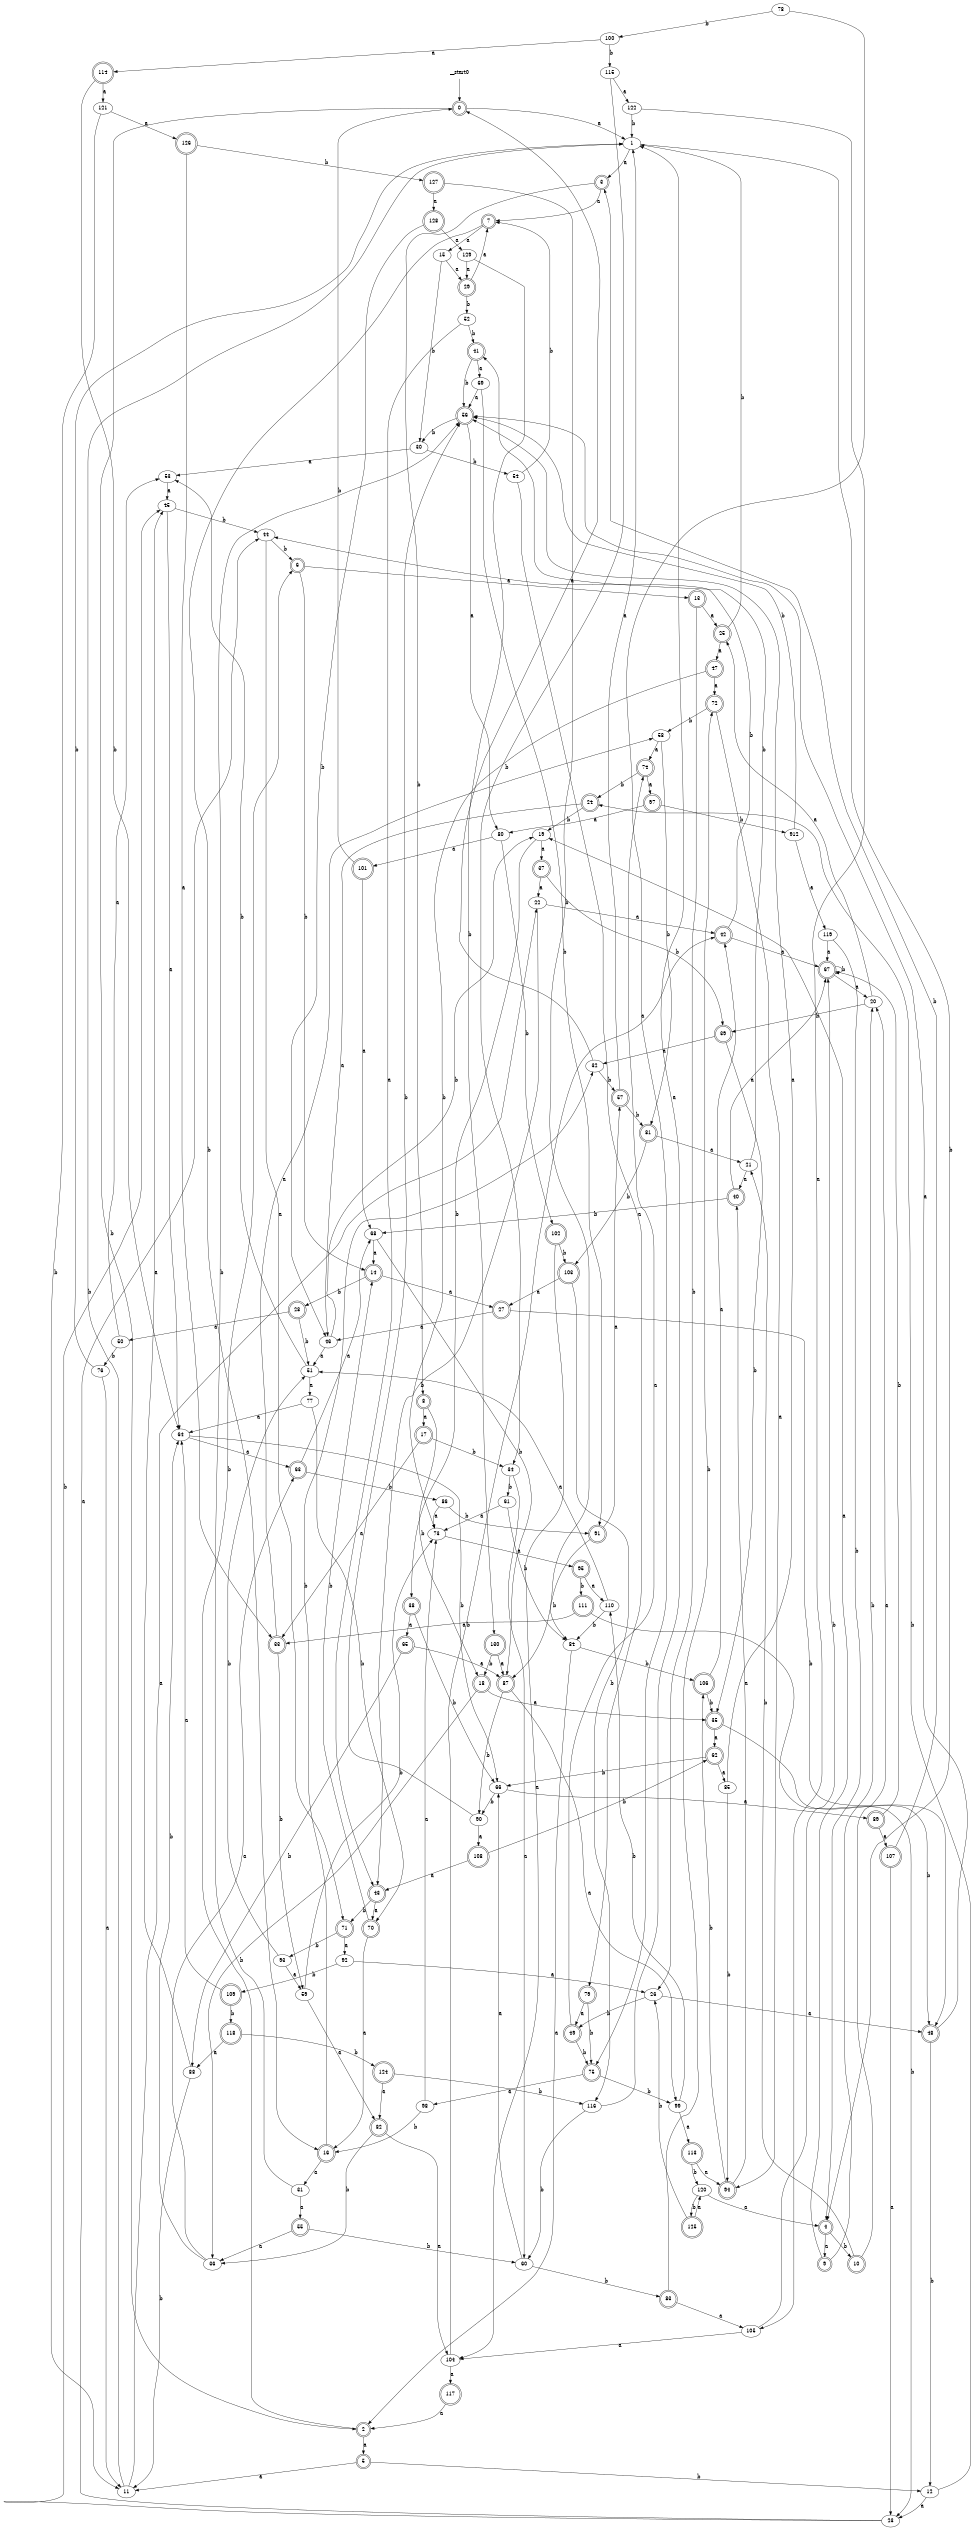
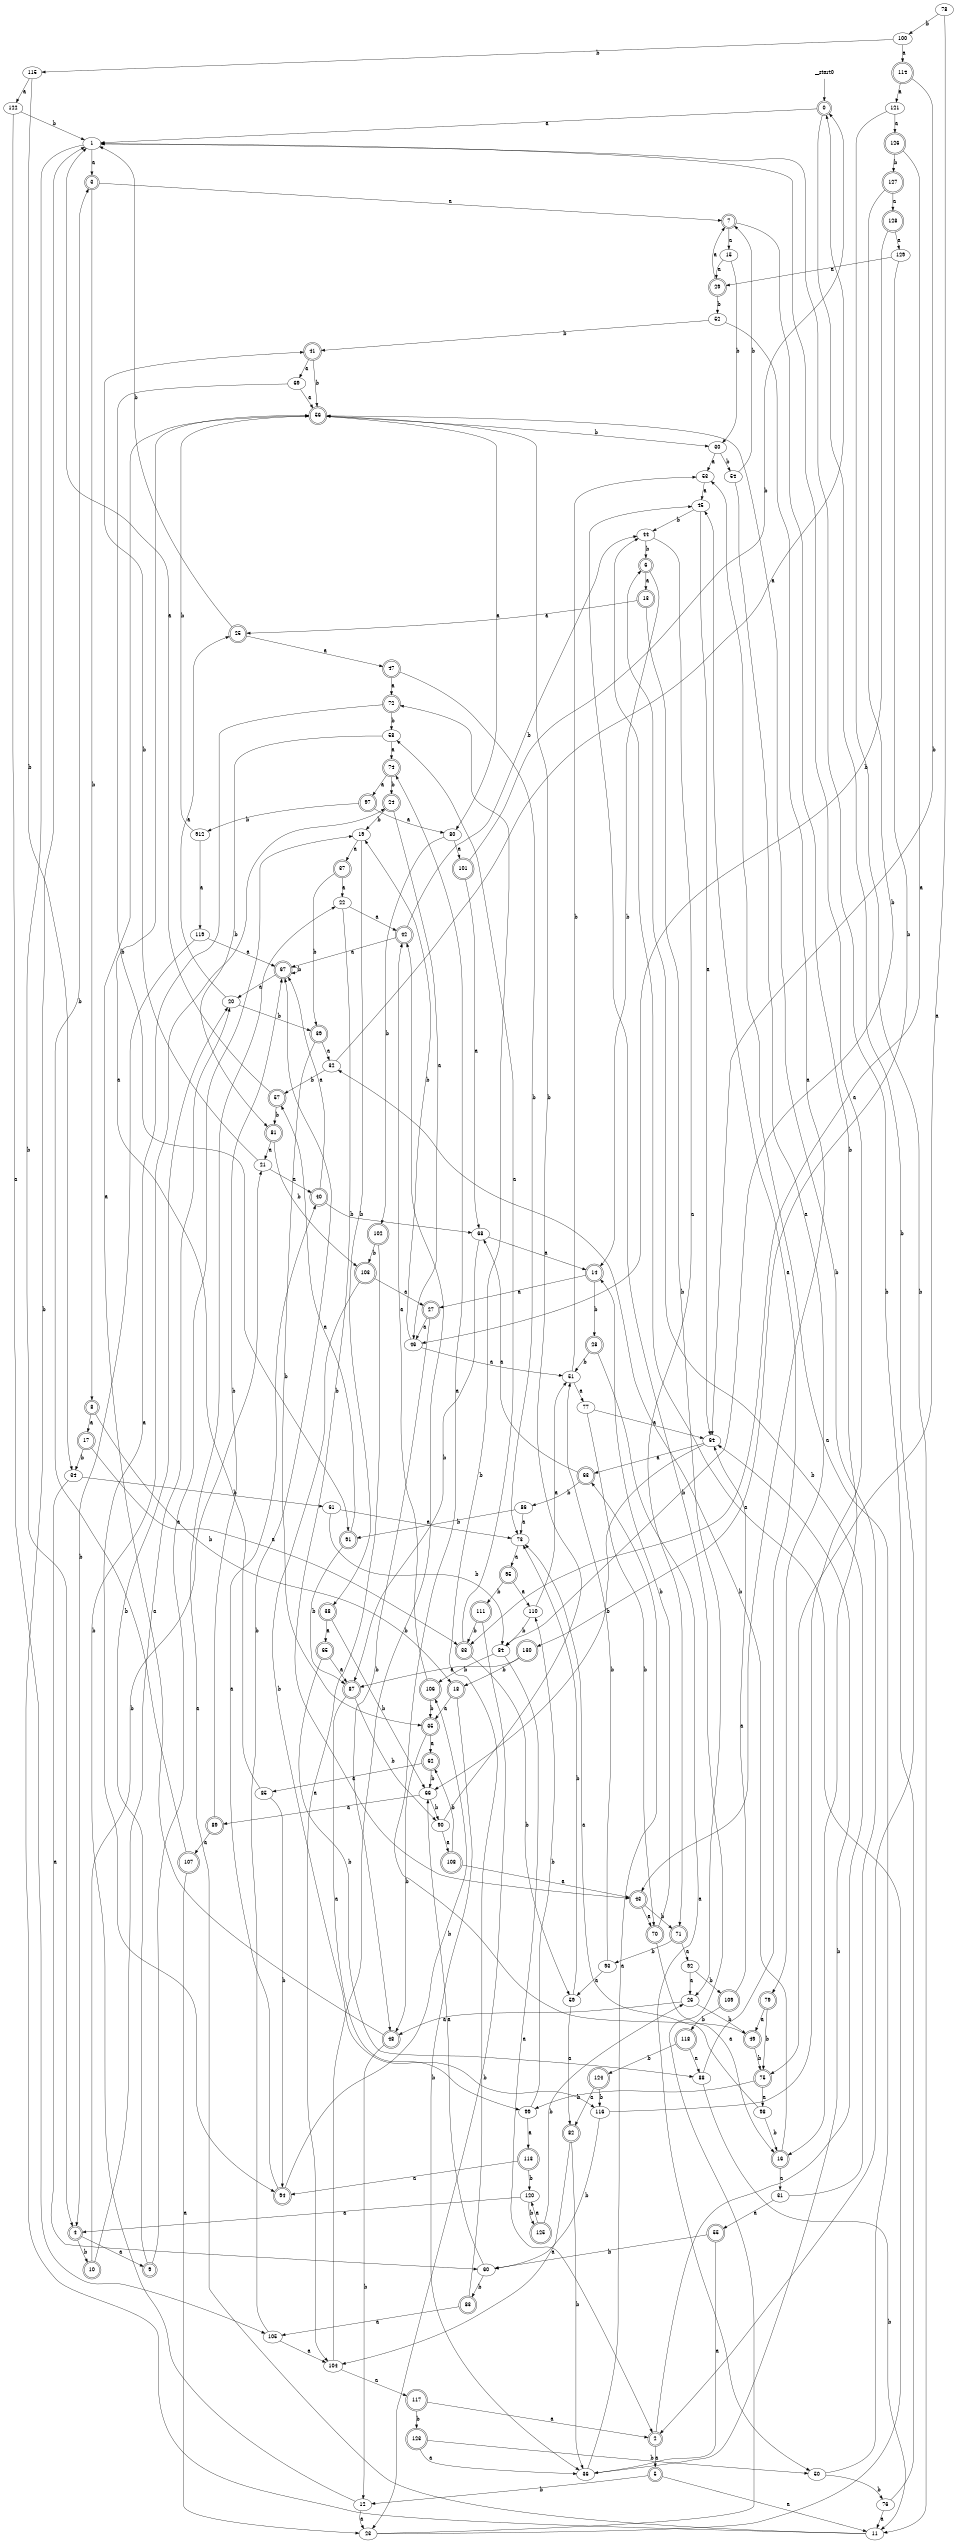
(464, 1625) -> (475, 1631)
none -> (417, 2439)
